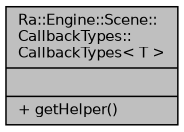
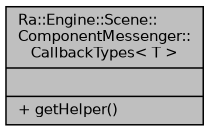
(75, 37) -> (105, 37)
